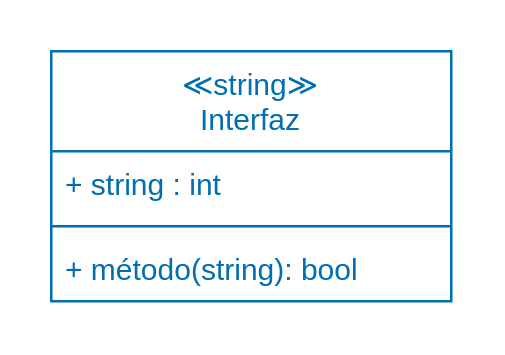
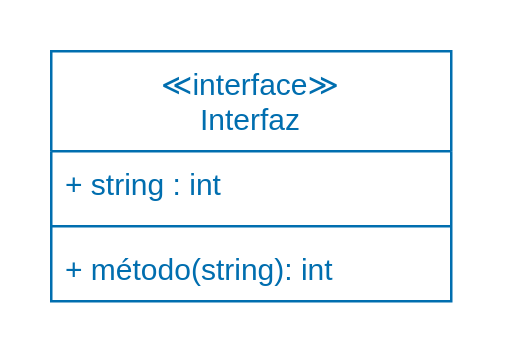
(250, 85) -> (250, 85)
(230, 270) -> (222, 270)
